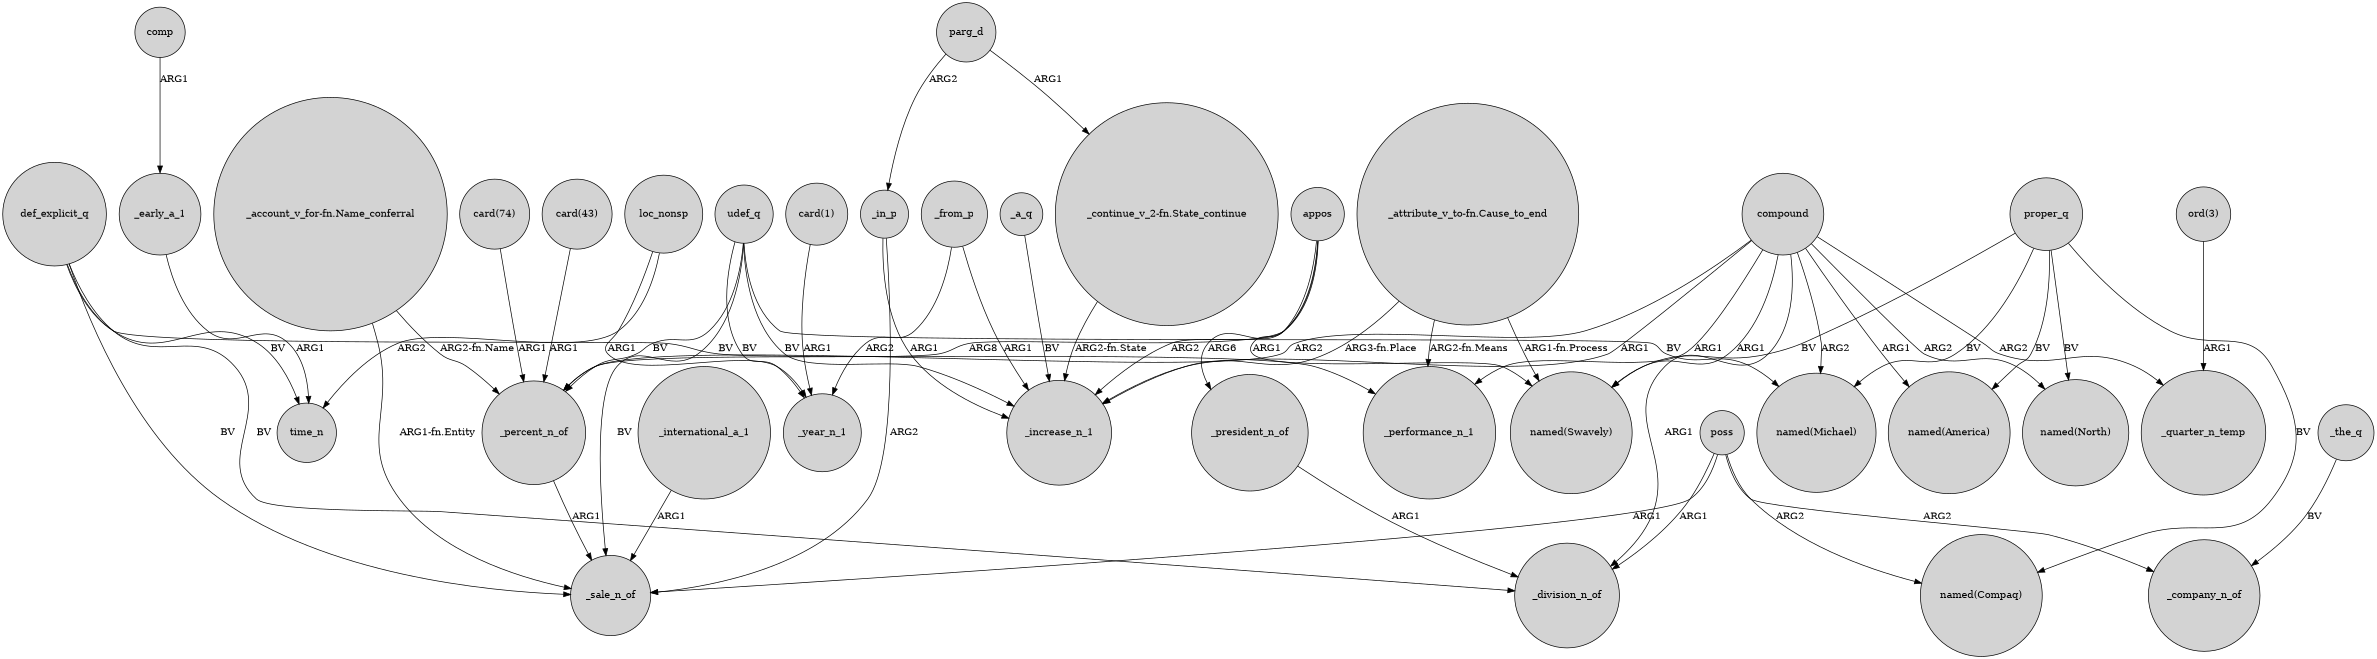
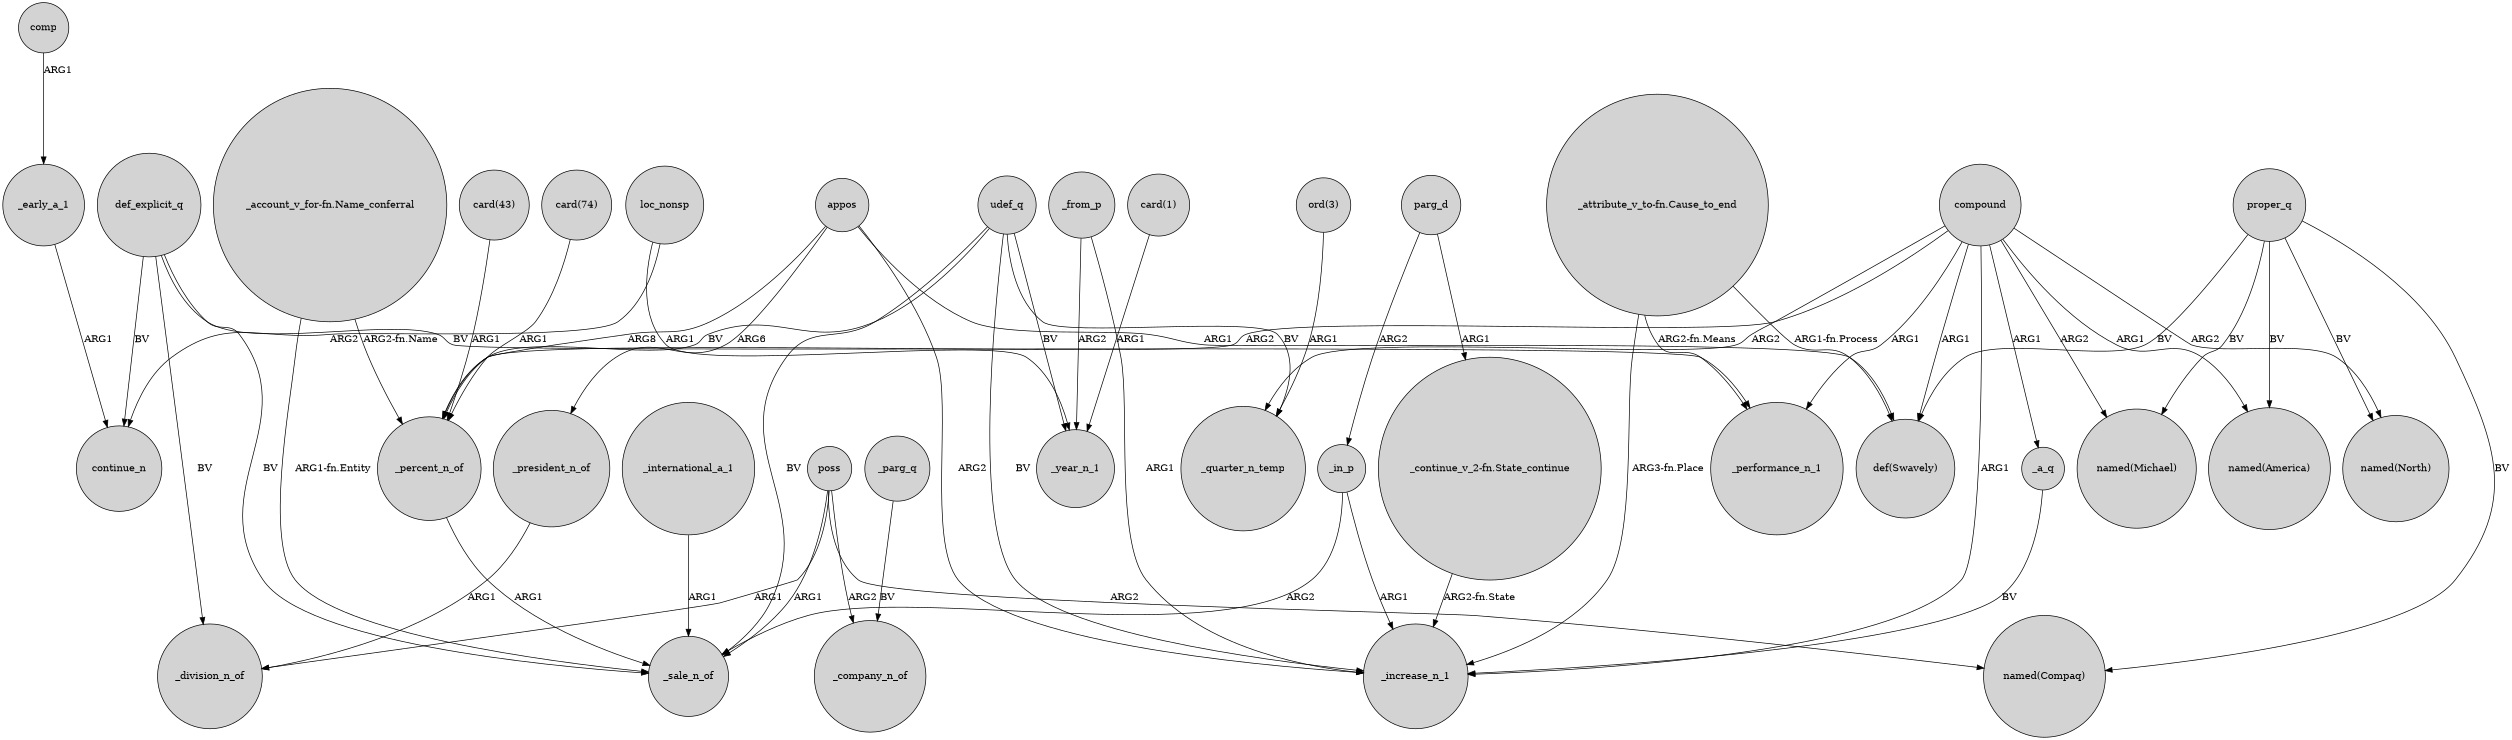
(1288, 340) -> (1152, 327)
(1665, 366) -> (2013, 343)
(307, 433) -> (119, 469)
(1571, 433) -> (1905, 469)
(2346, 433) -> (897, 469)
